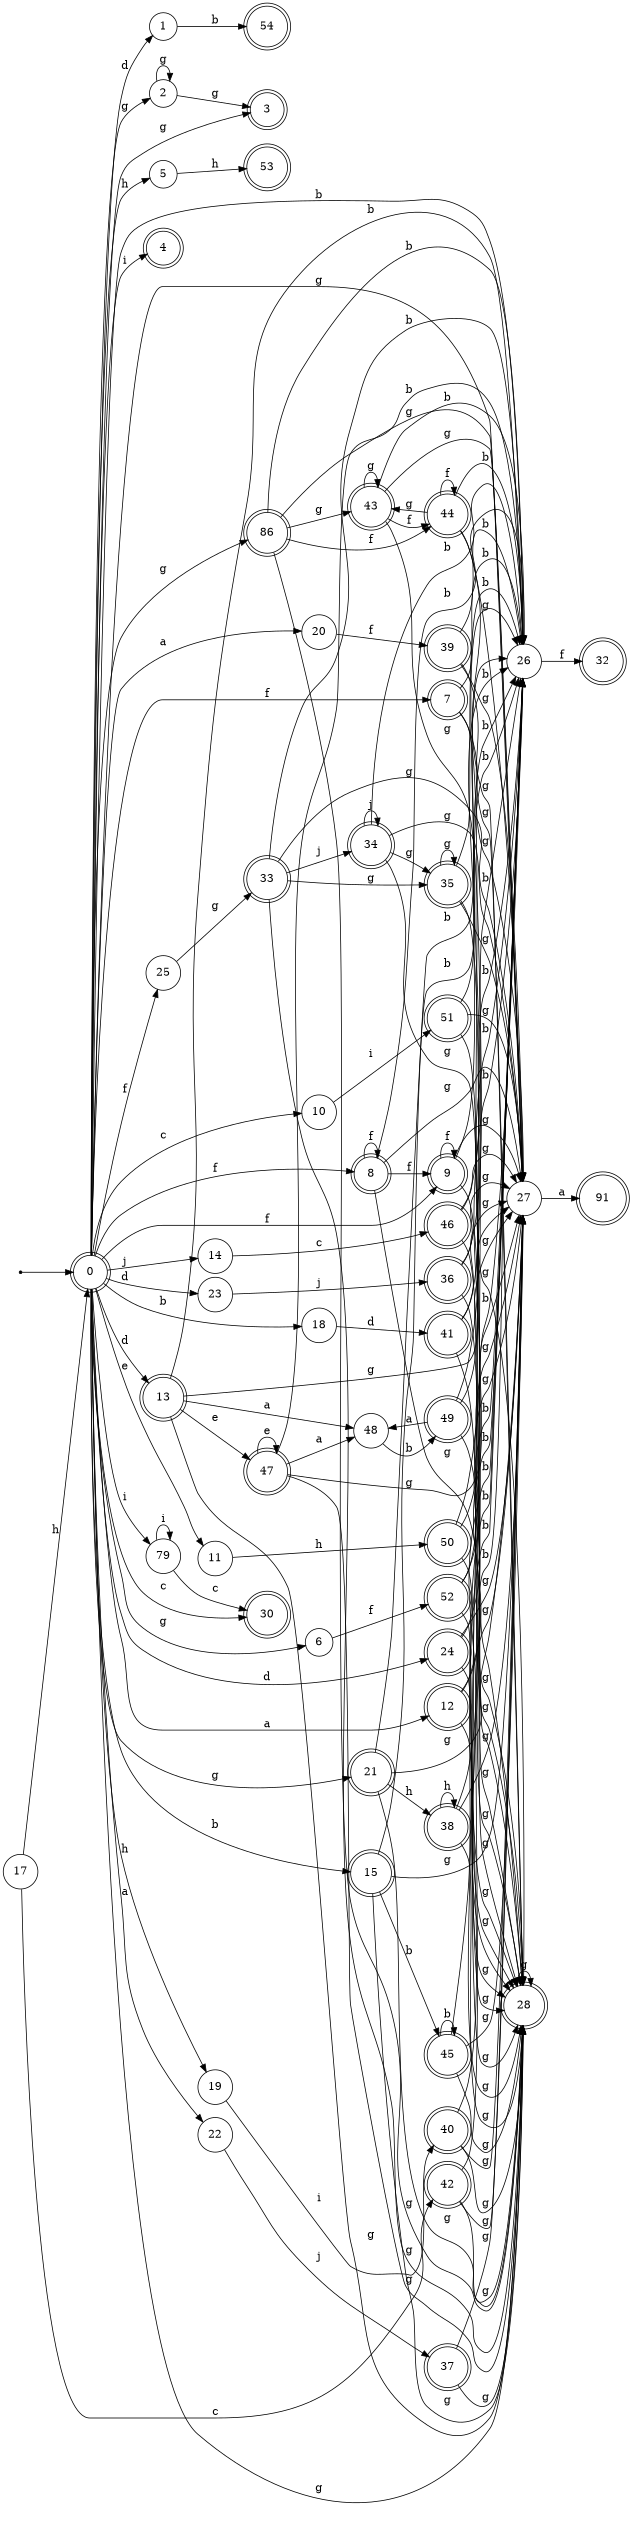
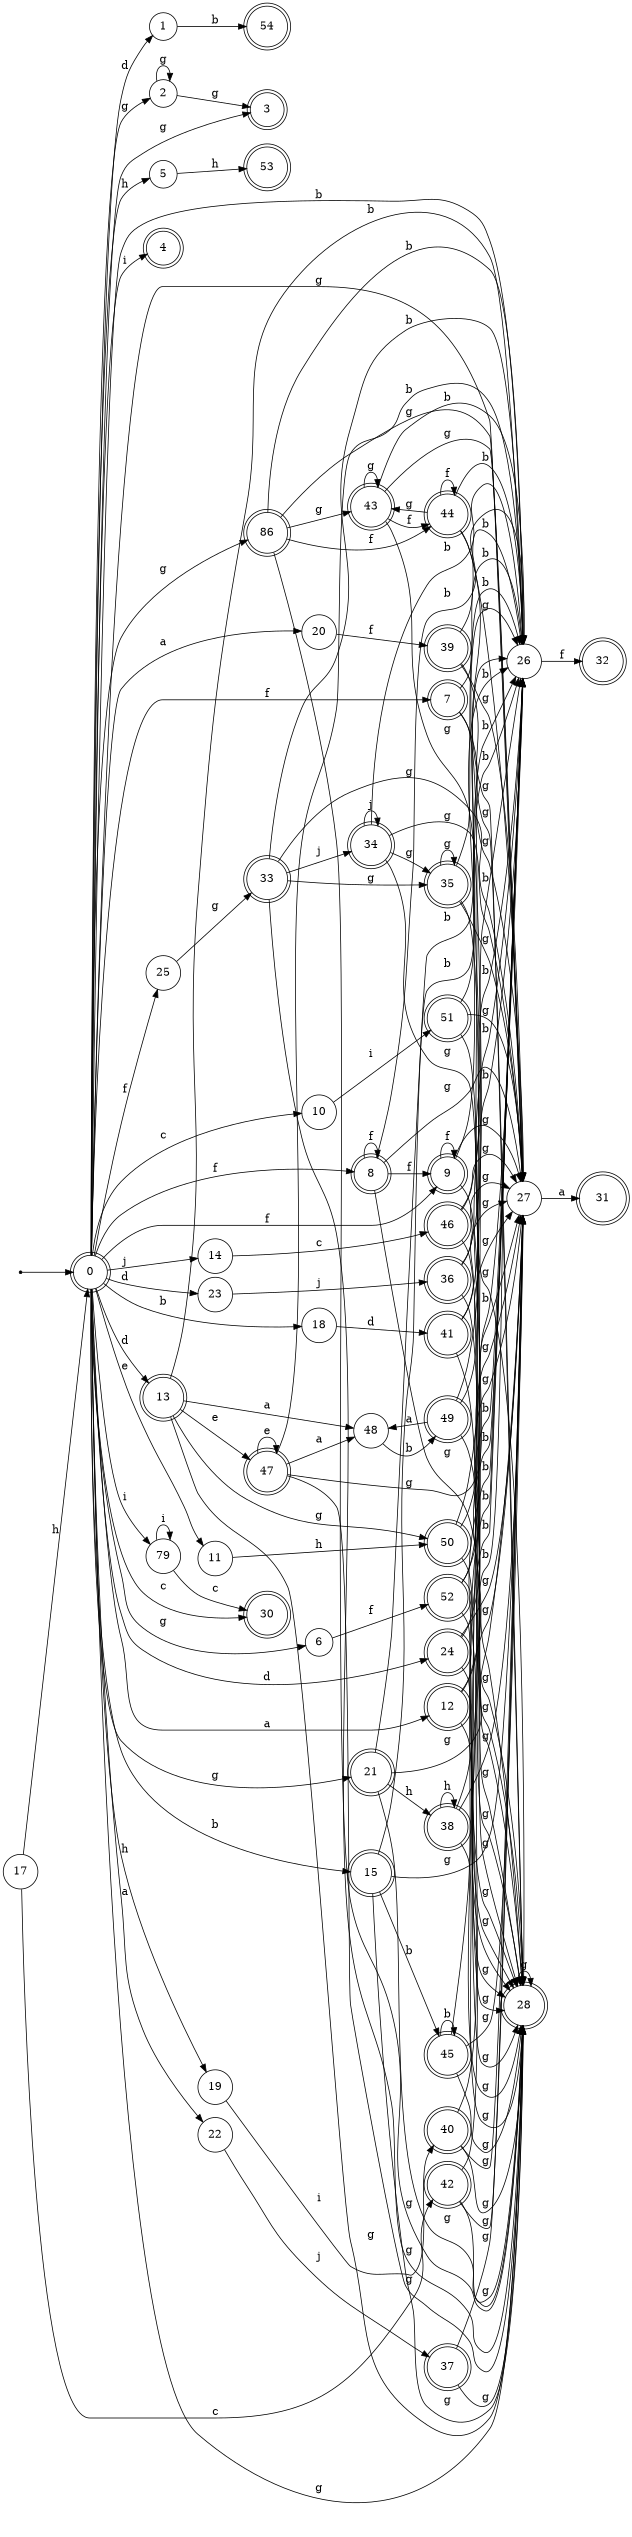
(603, 1198) -> (603, 1198)
(396, 1375) -> (277, 1513)
